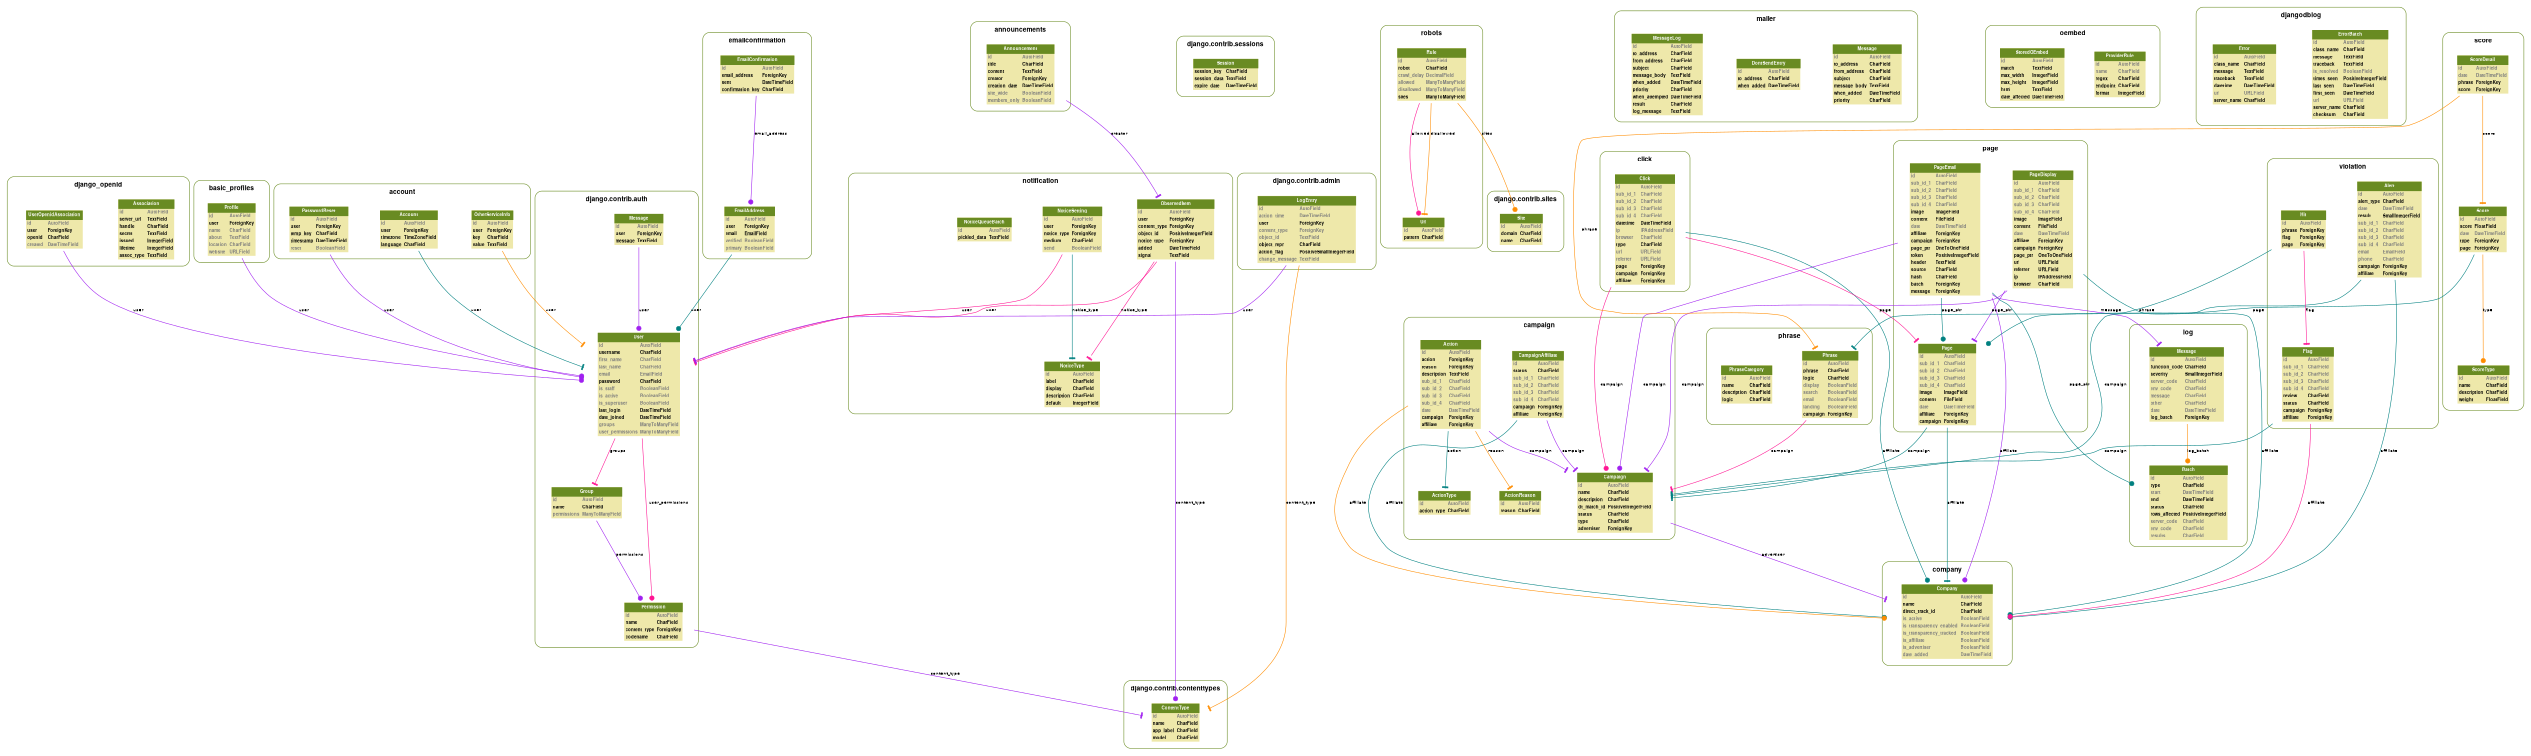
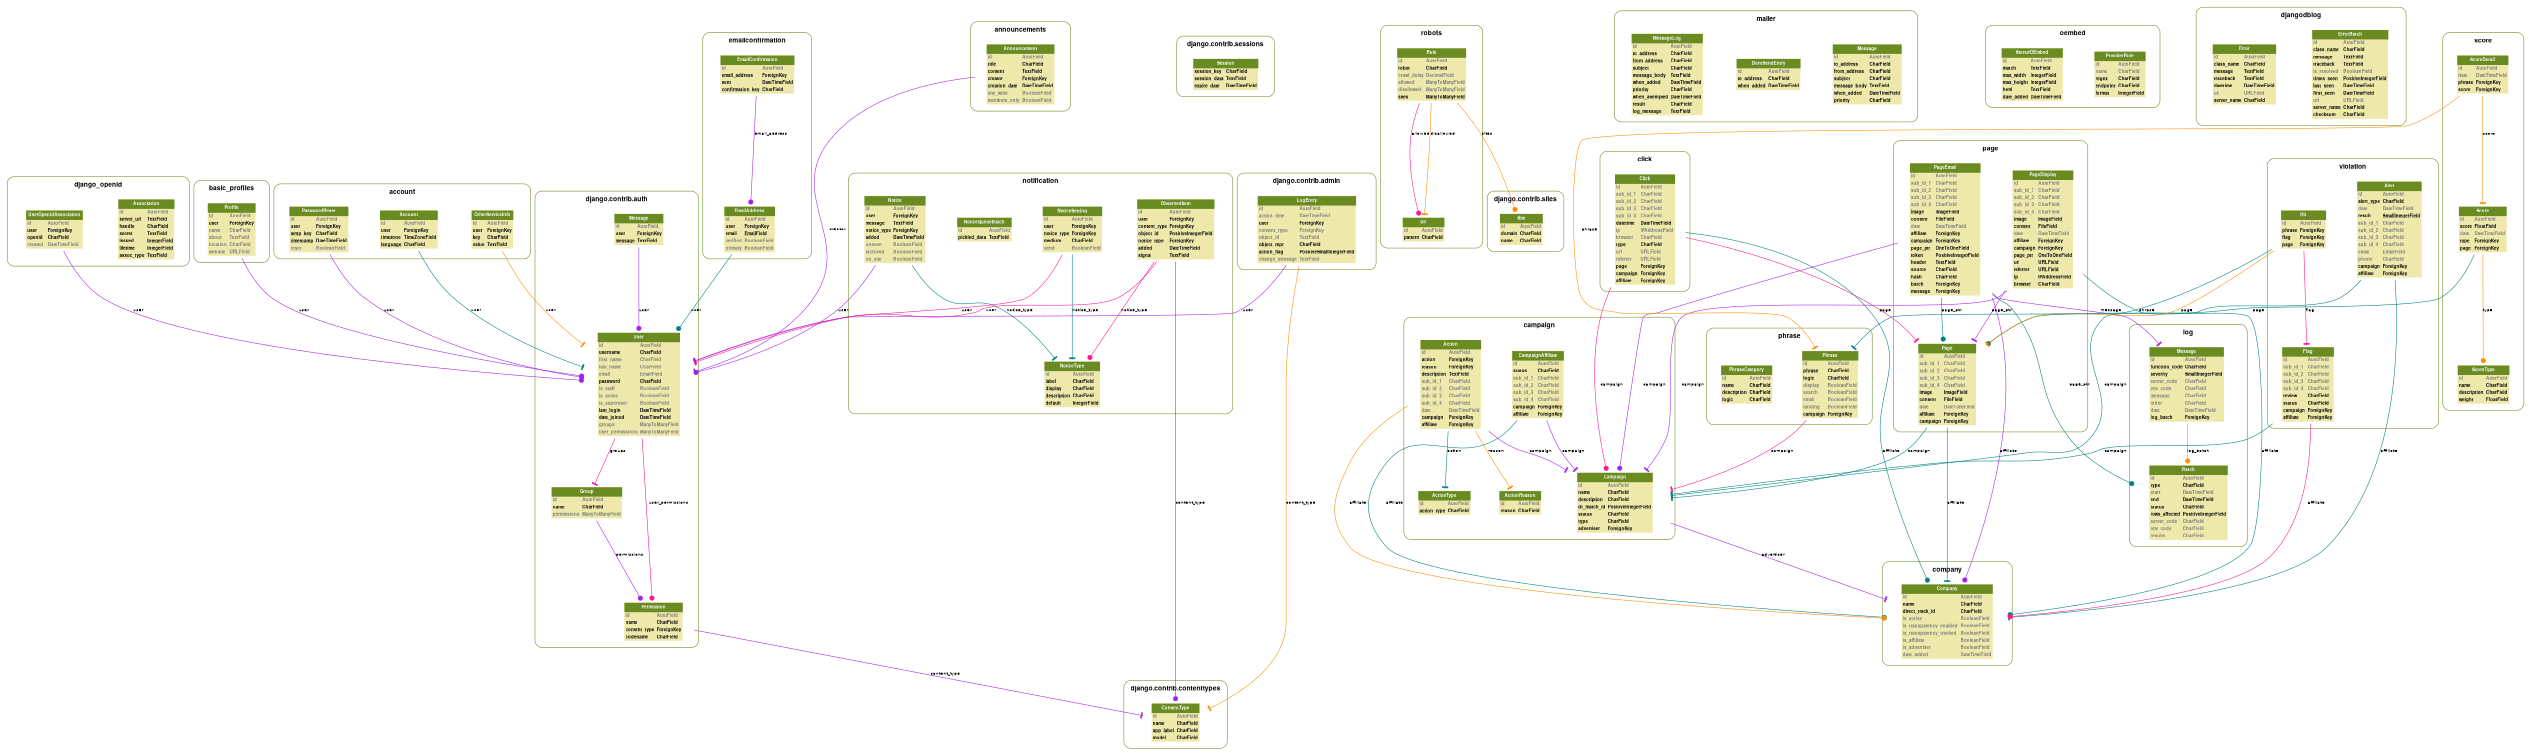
(2016, 97) -> (2016, 97)
(1118, 141) -> (818, 208)
none -> (895, 229)
none -> (2182, 308)
(1123, 309) -> (1123, 309)
(2310, 559) -> (2310, 559)
